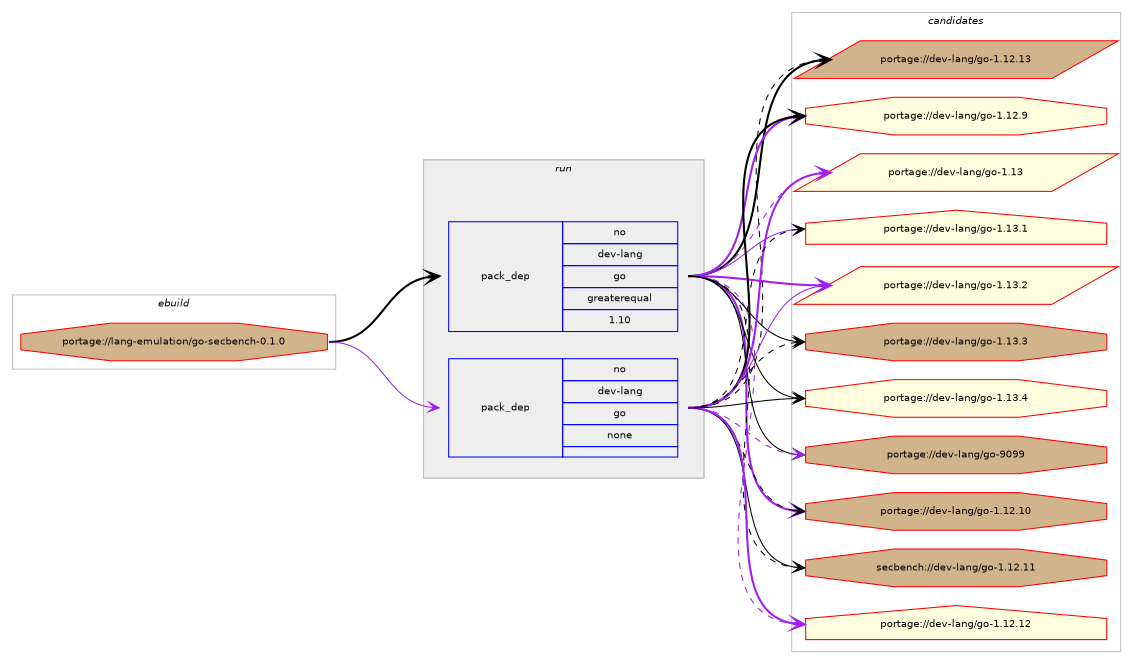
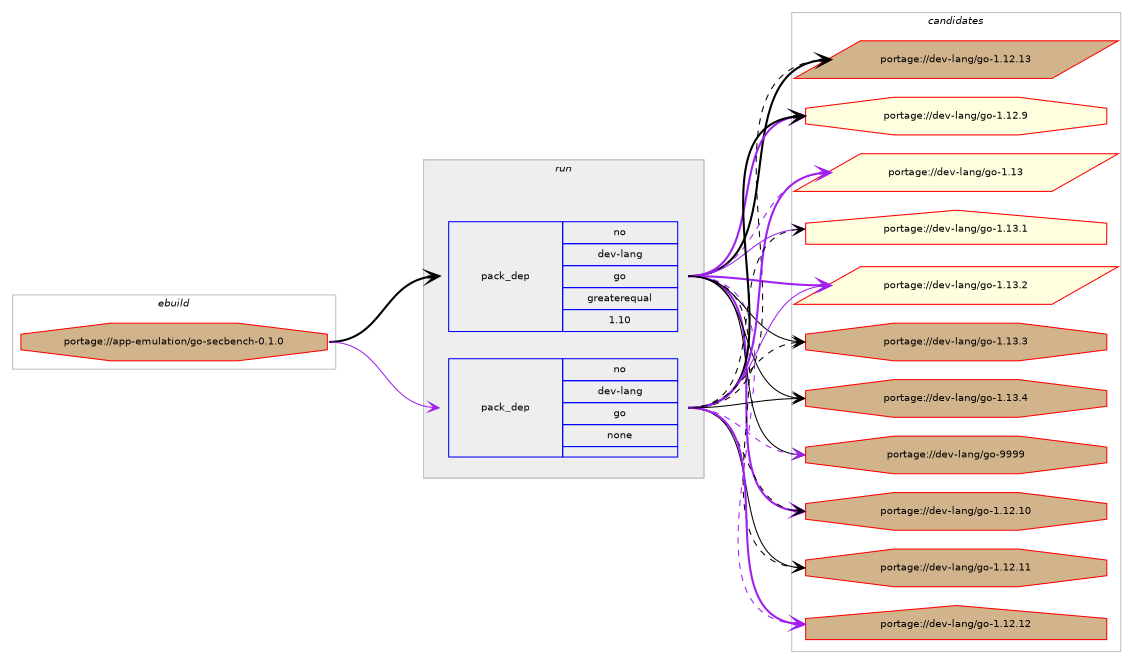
(174, 342) -> (174, 342)
(956, 398) -> (956, 398)
(956, 455) -> (956, 455)
(956, 568) -> (956, 568)
(956, 624) -> (956, 624)
